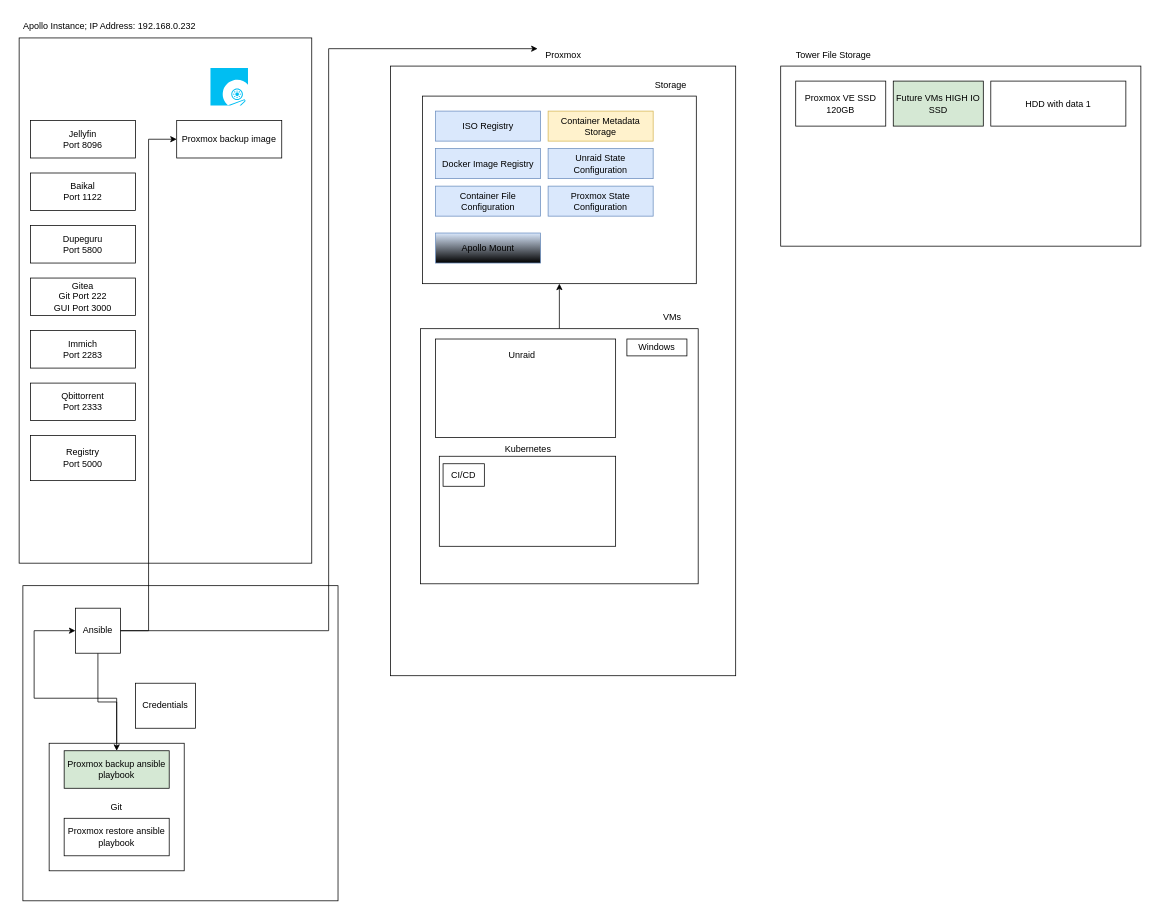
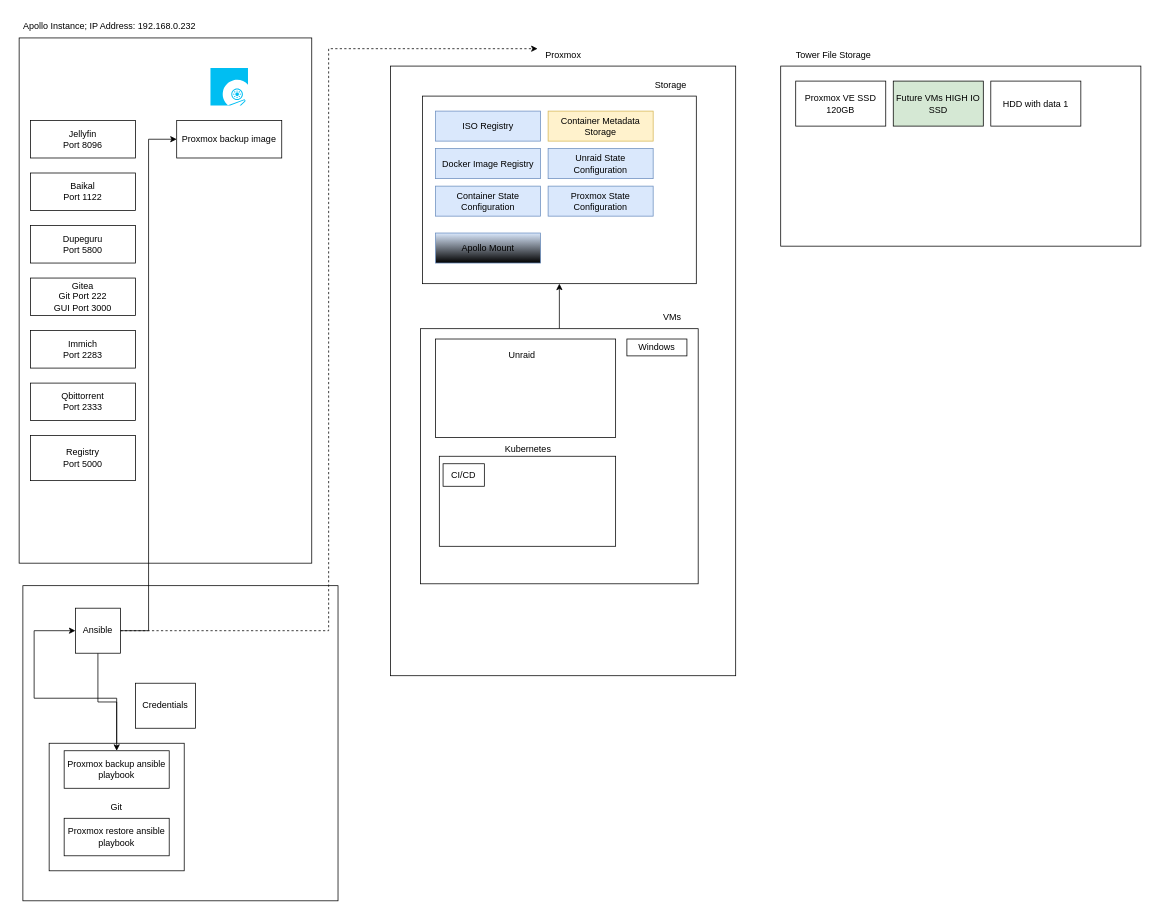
(1058, 104) -> (1035, 104)
(488, 201) -> (488, 201)
(329, 327) -> (329, 327)
(117, 769) -> (117, 769)
